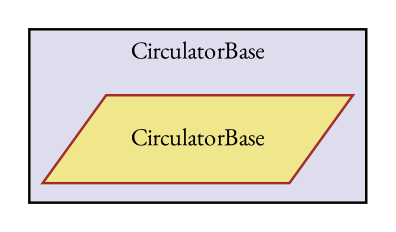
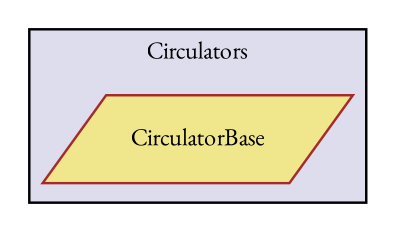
(198, 52) -> (198, 52)
